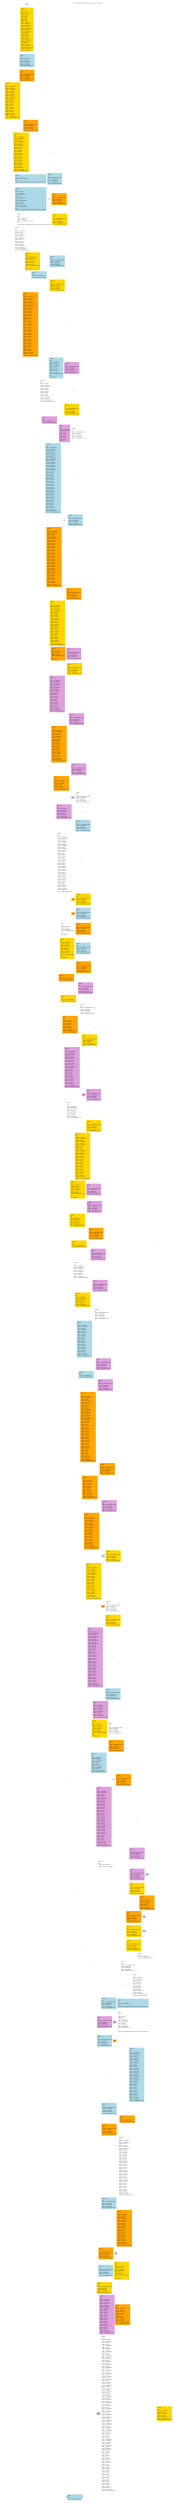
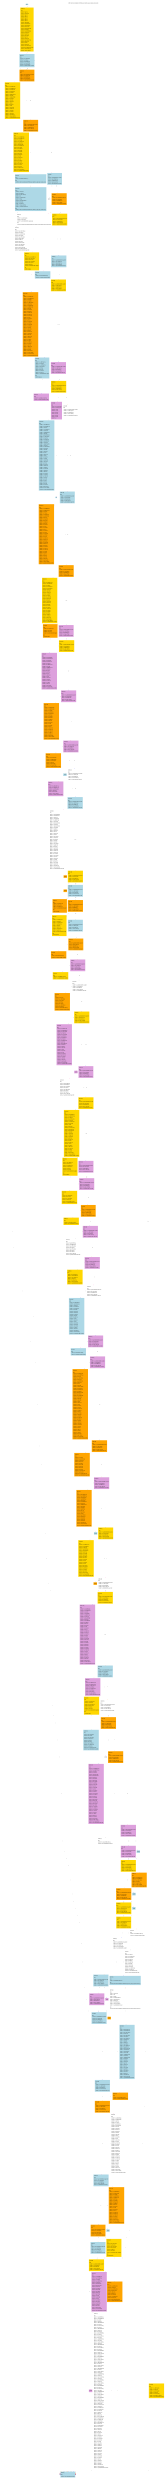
(47, 391) -> none
(68, 929) -> (60, 906)
